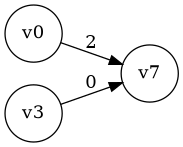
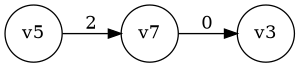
(34, 34) -> (34, 34)
(85, 96) -> (201, 34)
